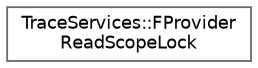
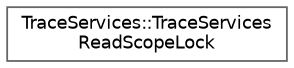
(129, 34) -> (147, 34)
